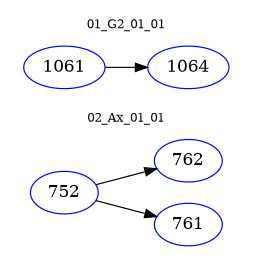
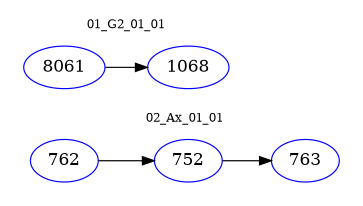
(64, 67) -> (64, 67)
(188, 67) -> (188, 67)
(120, 178) -> (120, 161)
(188, 225) -> (305, 161)
